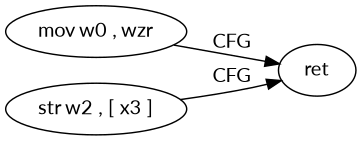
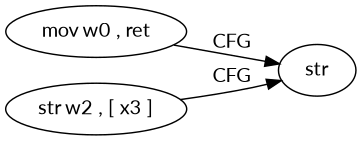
(96, 32) -> (96, 32)
(317, 70) -> (317, 70)
